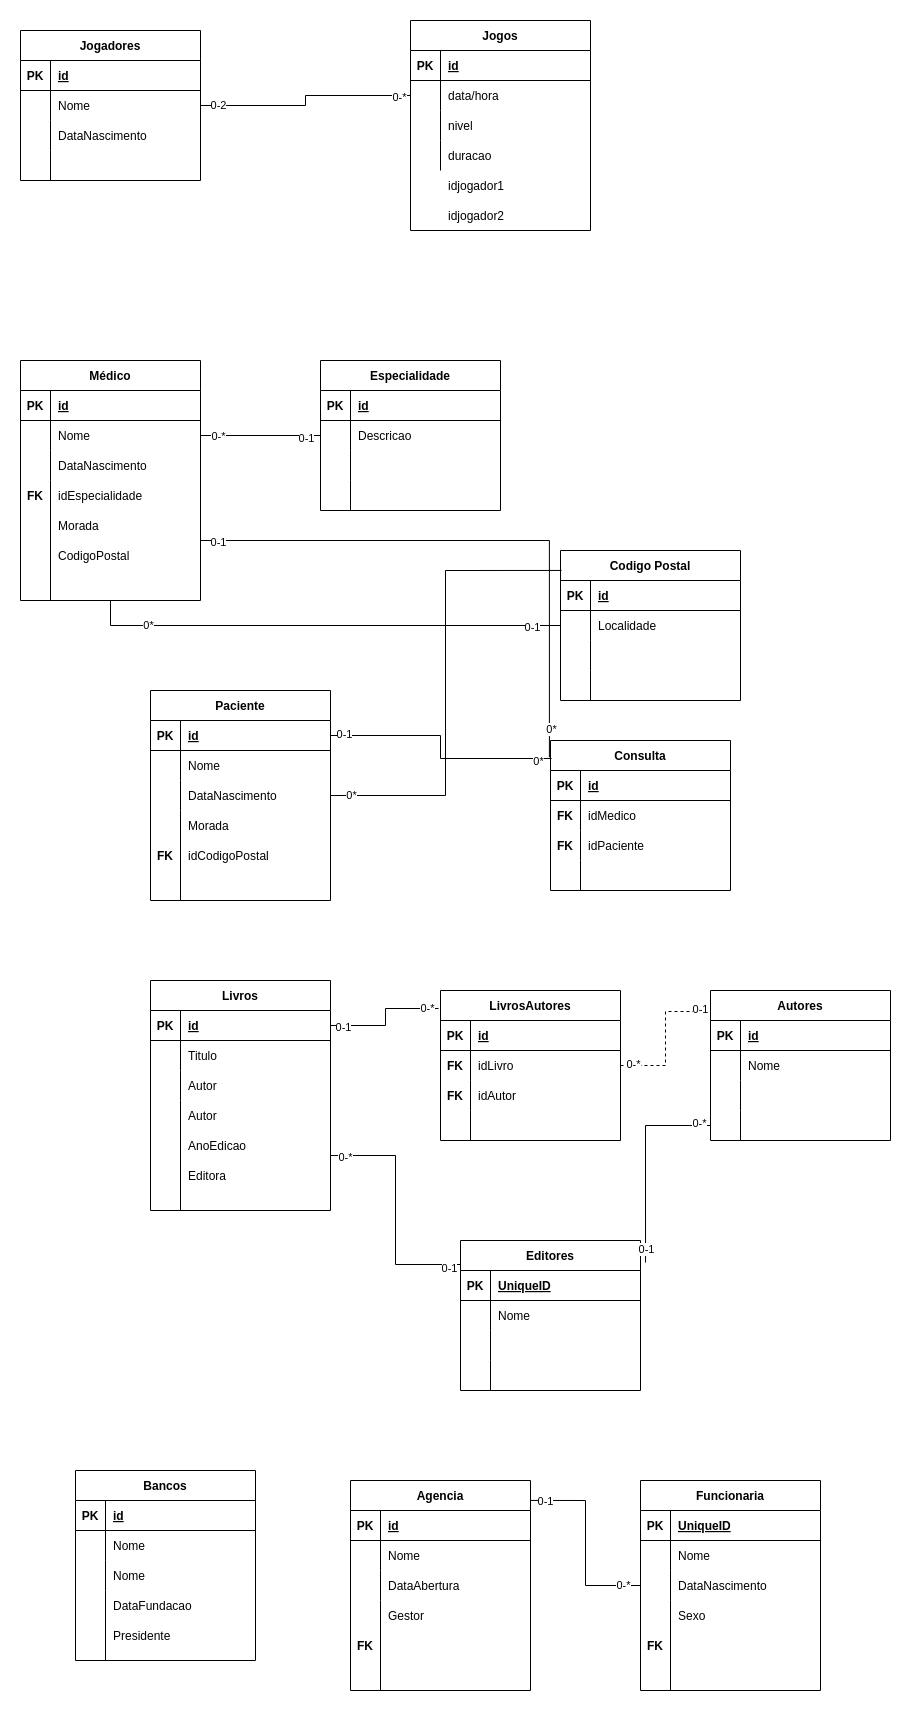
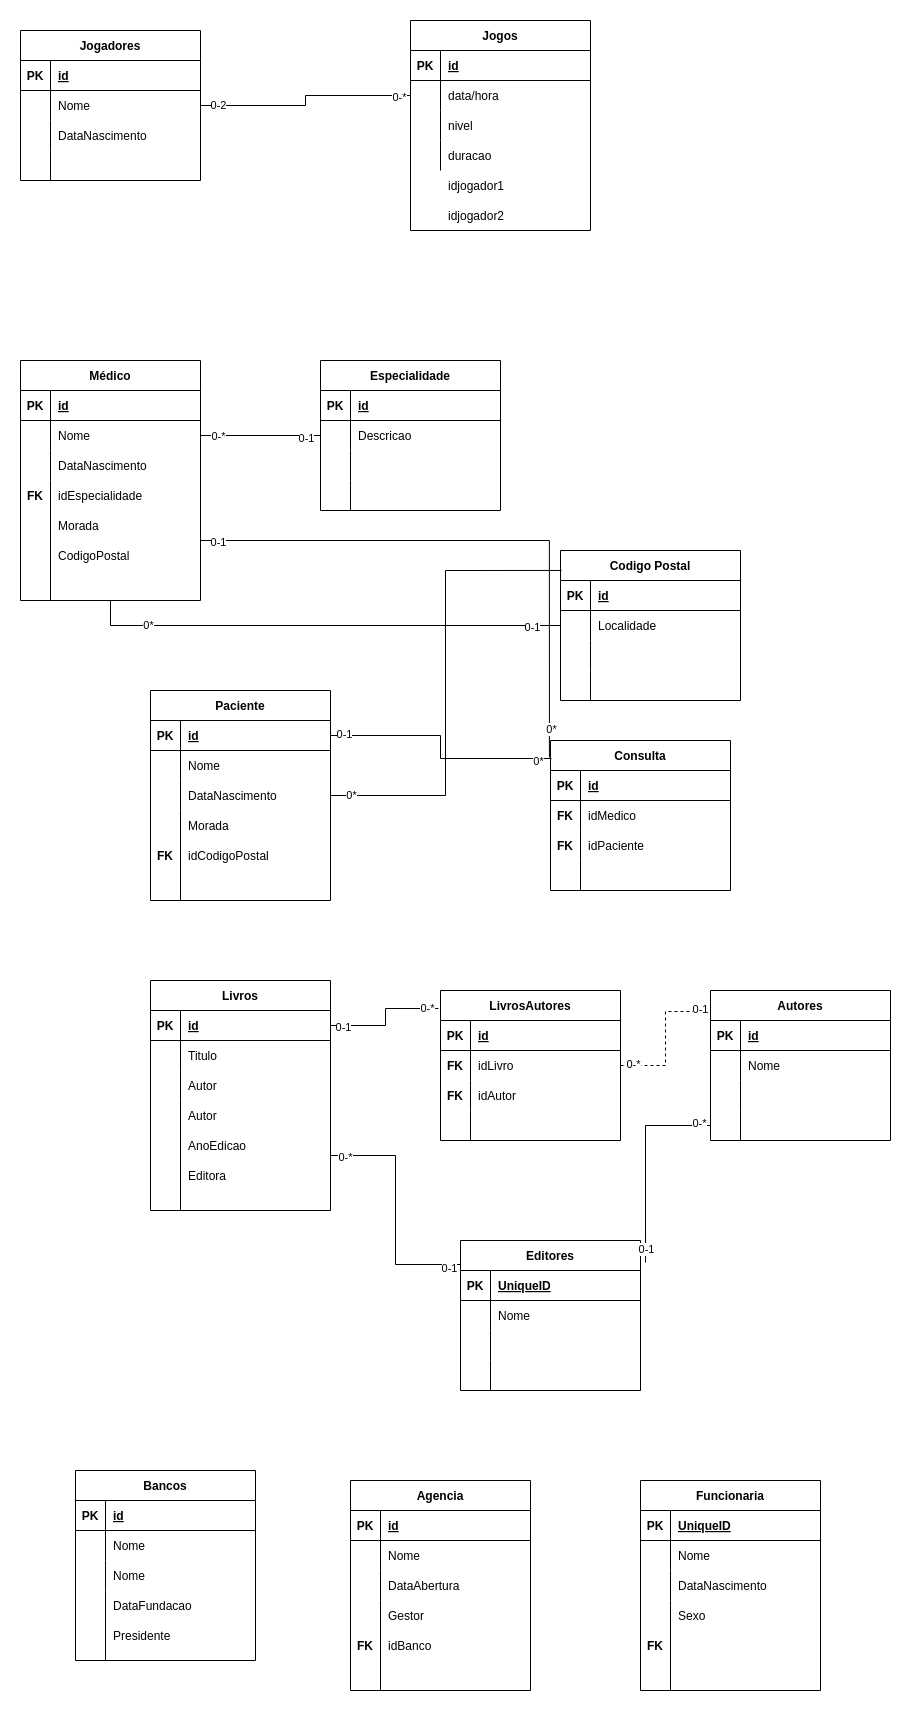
(586, 1543) -> none
none -> (456, 1646)
